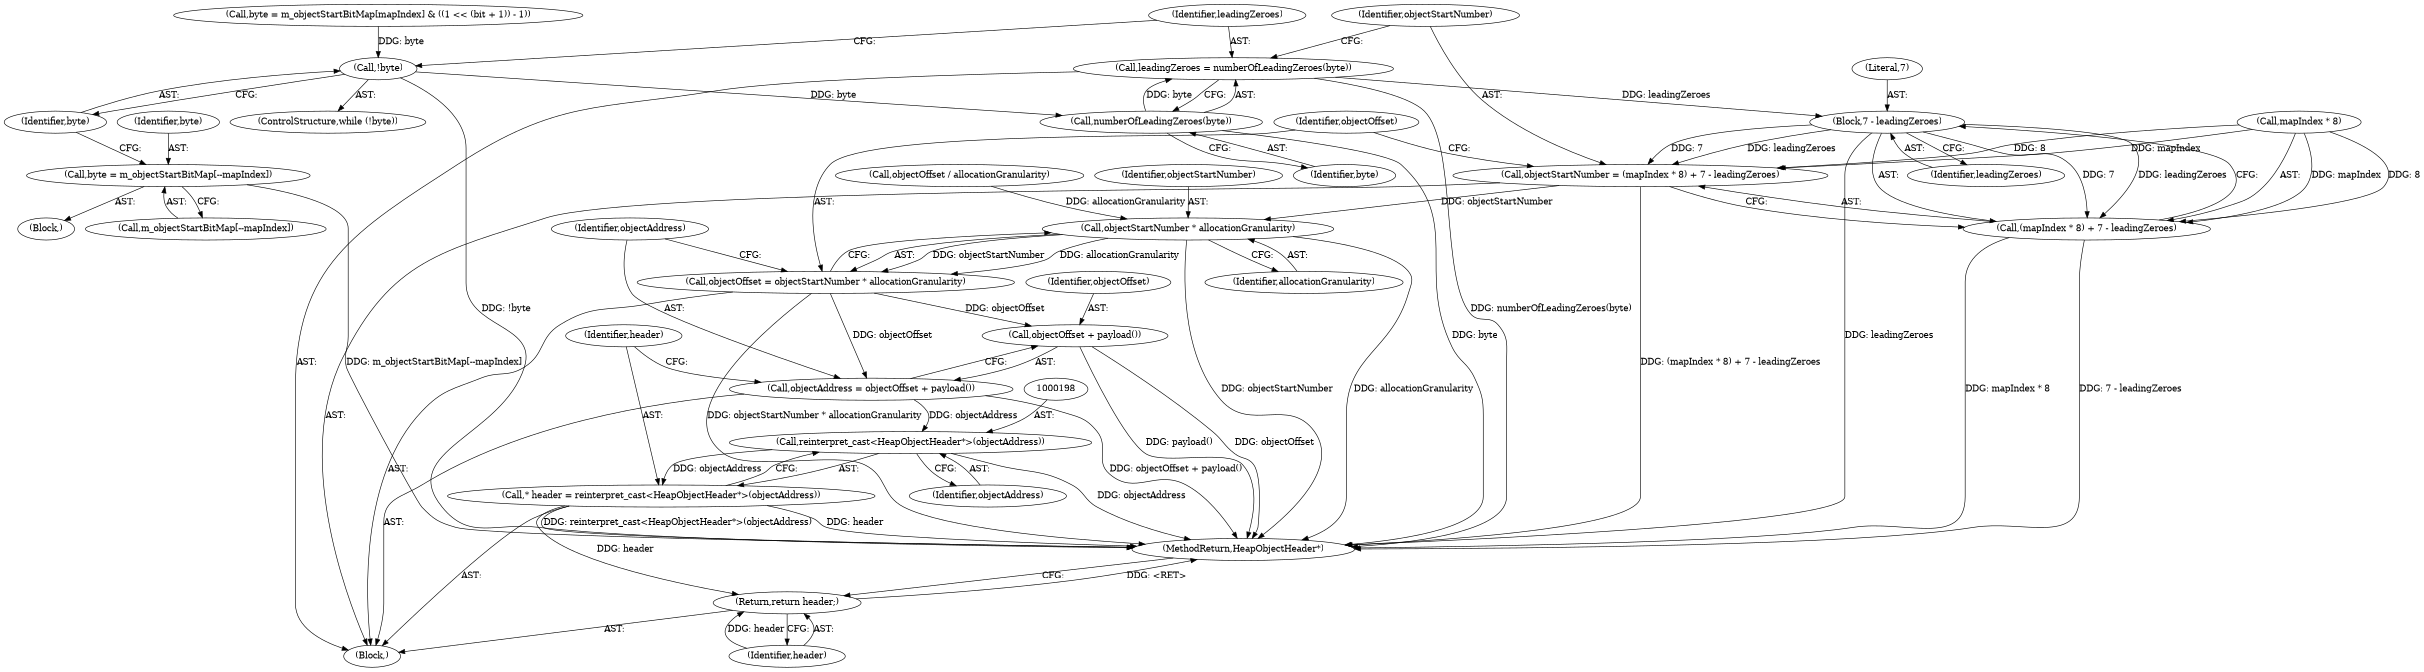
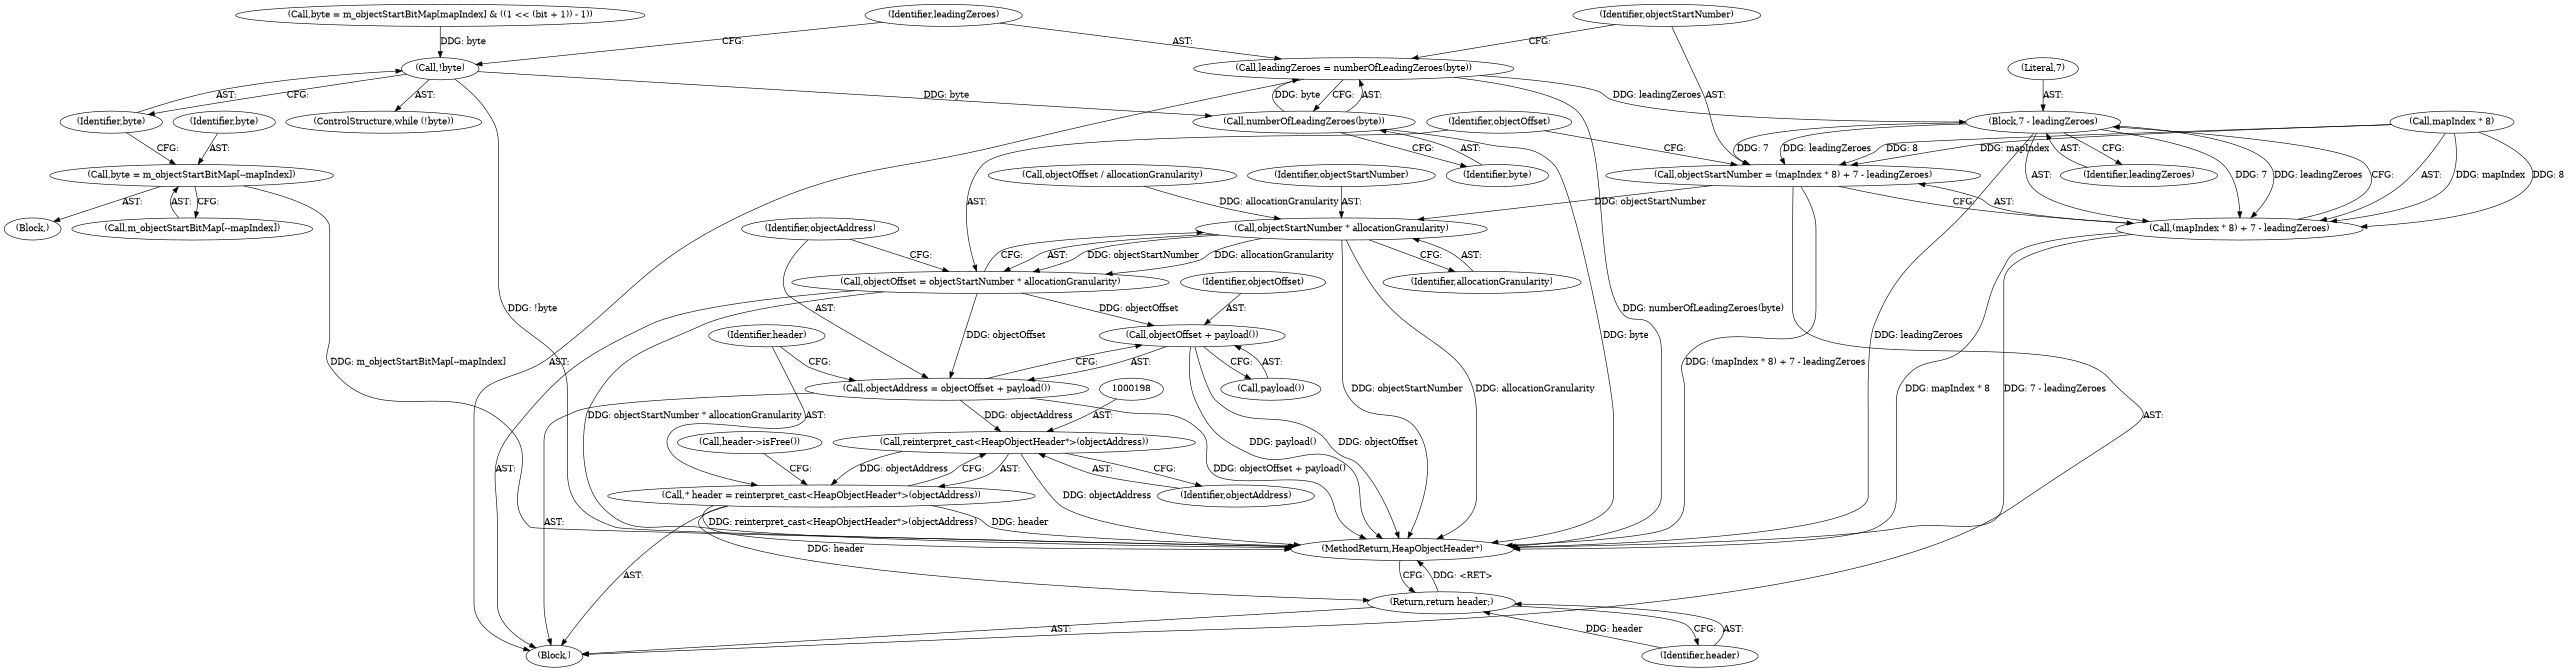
none -> (1271, 389)
none -> (750, 443)
